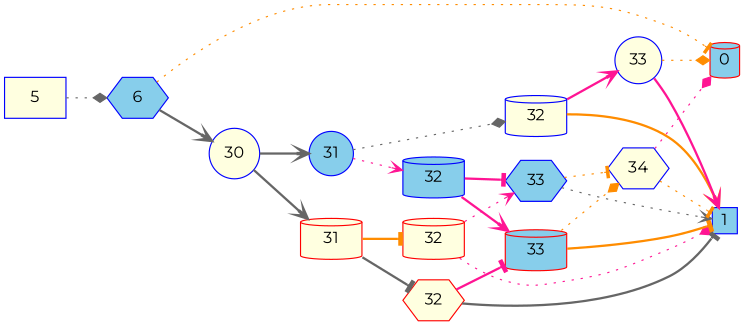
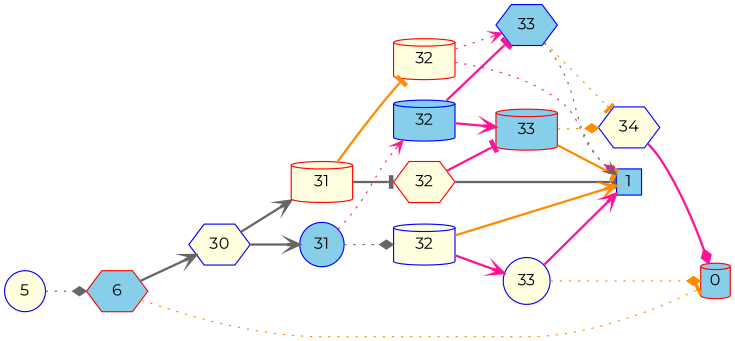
(35, 98) -> (25, 291)
(138, 98) -> (117, 291)
(674, 124) -> (680, 194)
(234, 154) -> (220, 245)
(683, 196) -> none
